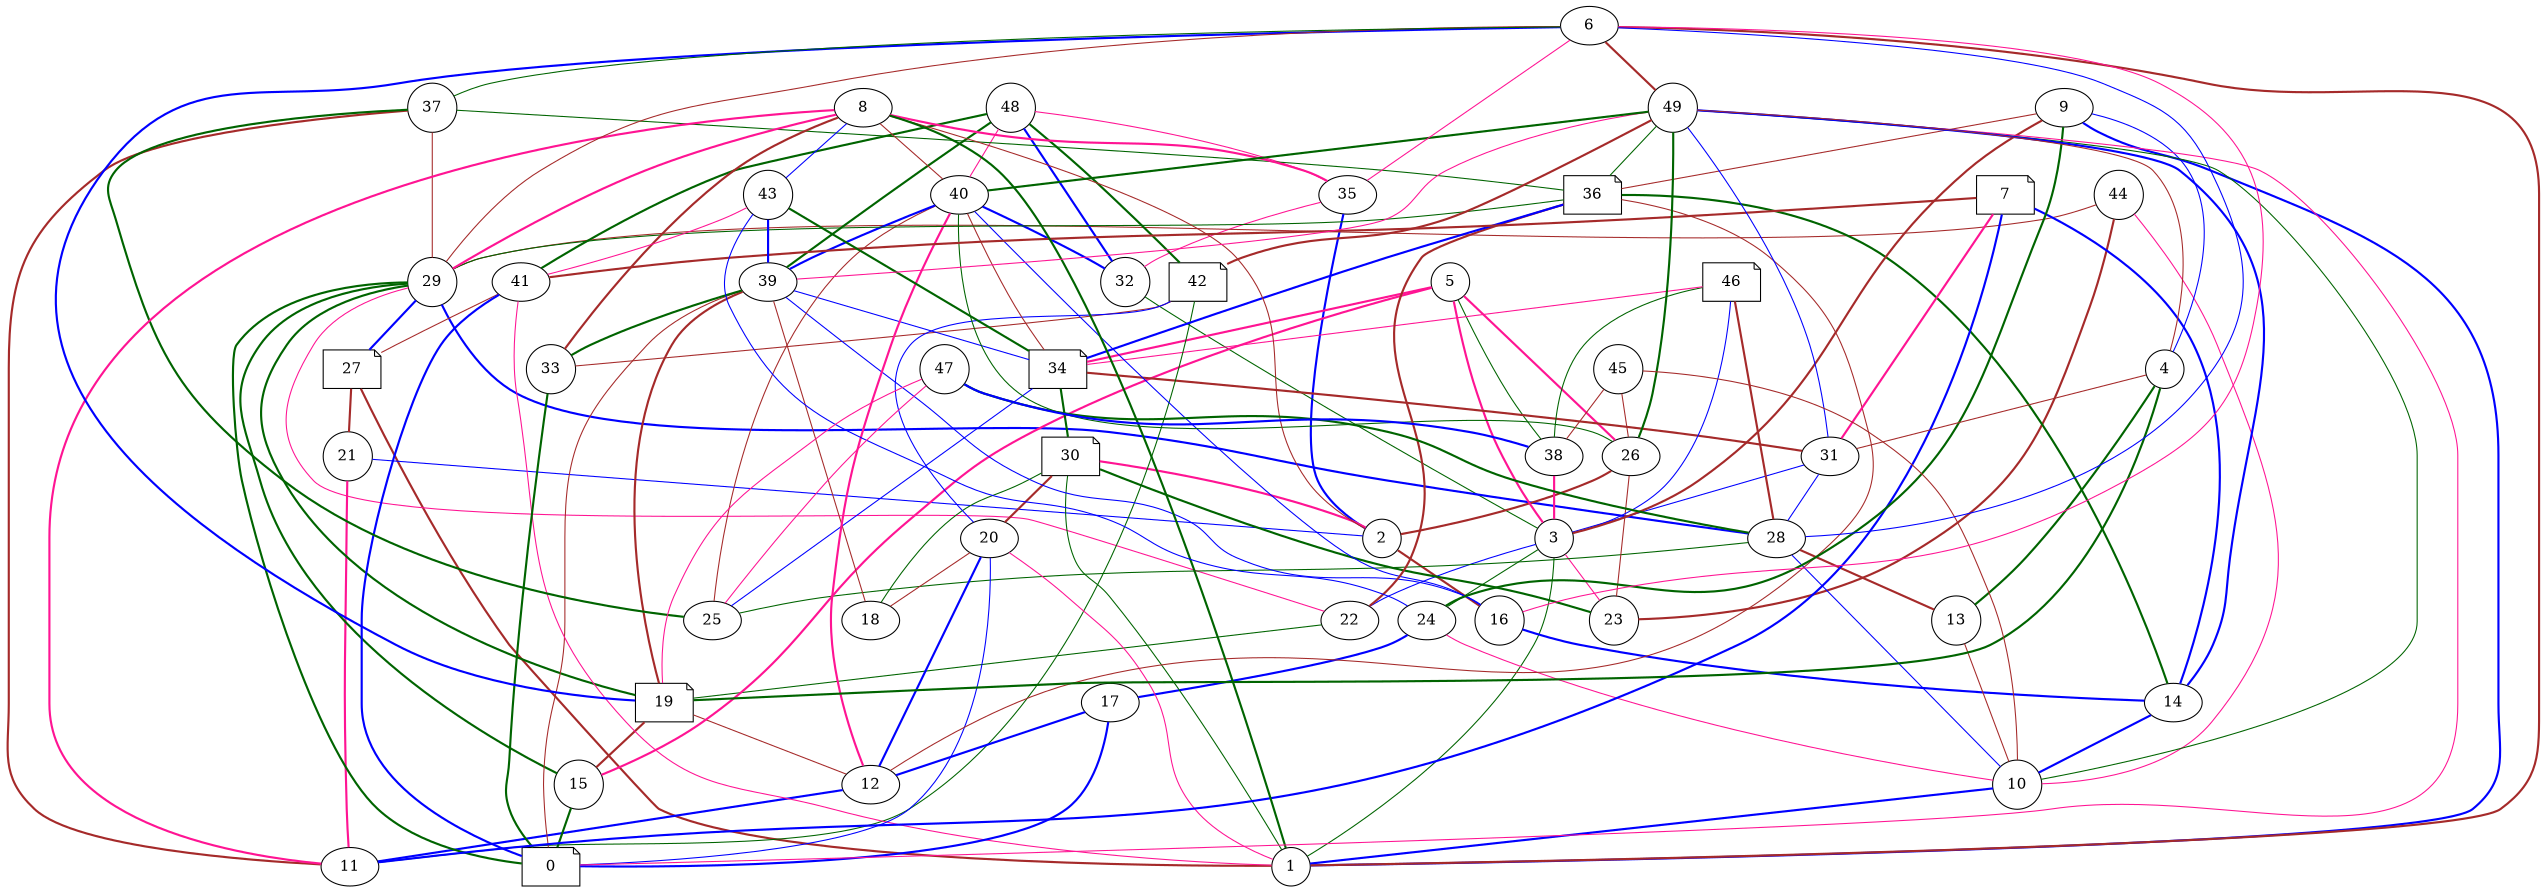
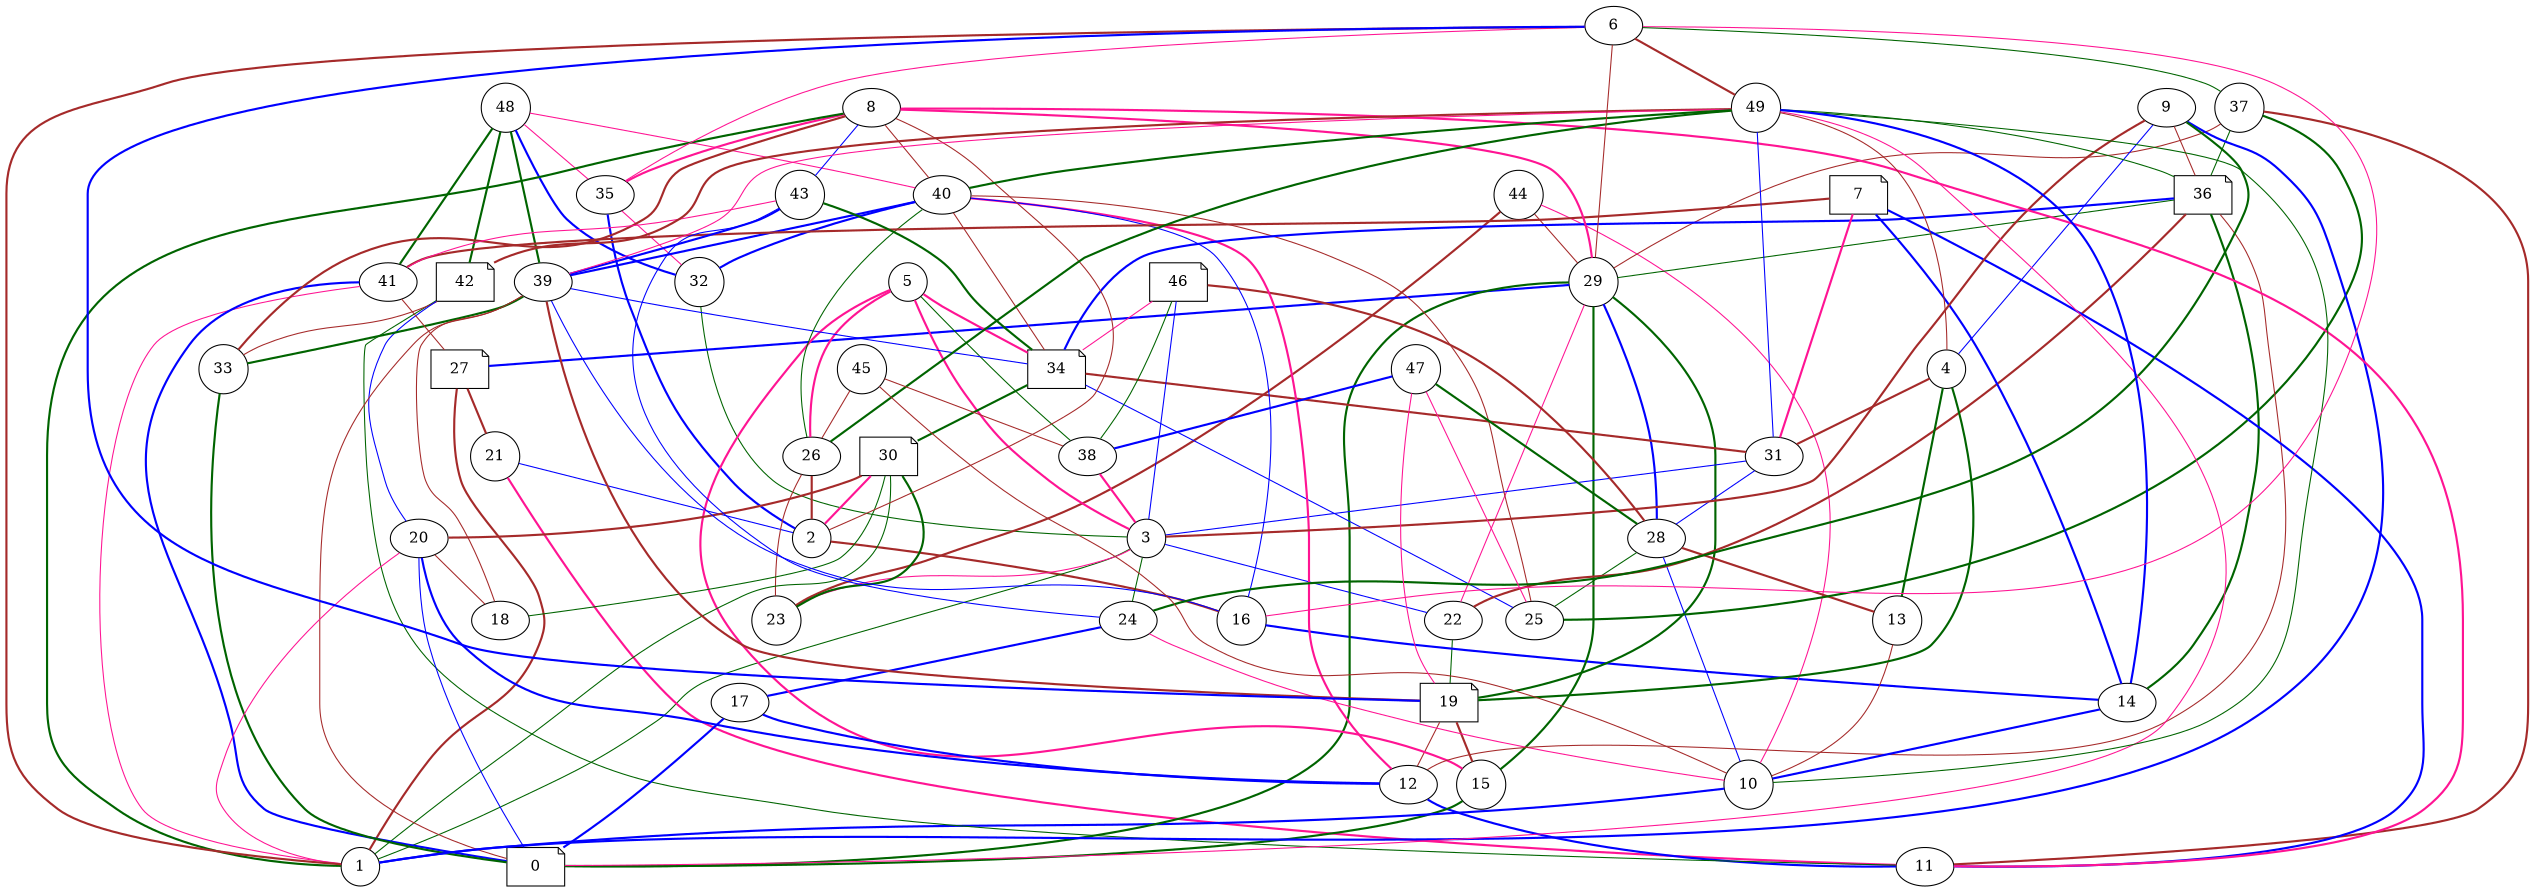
(2217, 186) -> none
(2001, 412) -> (1860, 413)
